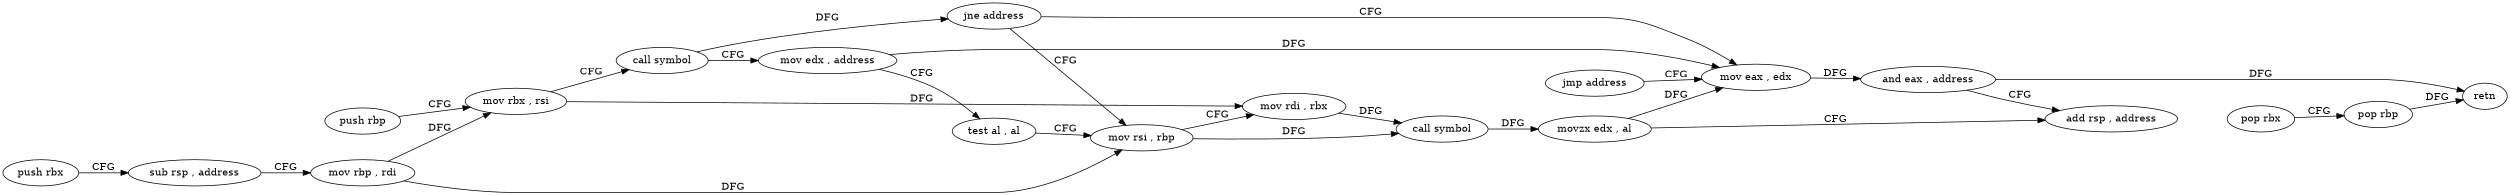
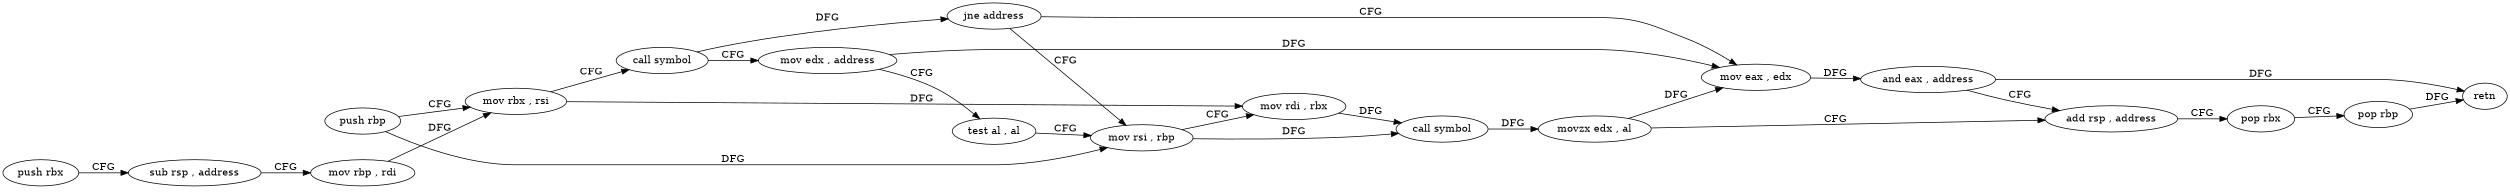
(1595, 83) -> none
none -> (2199, 119)
(763, 192) -> (741, 165)
